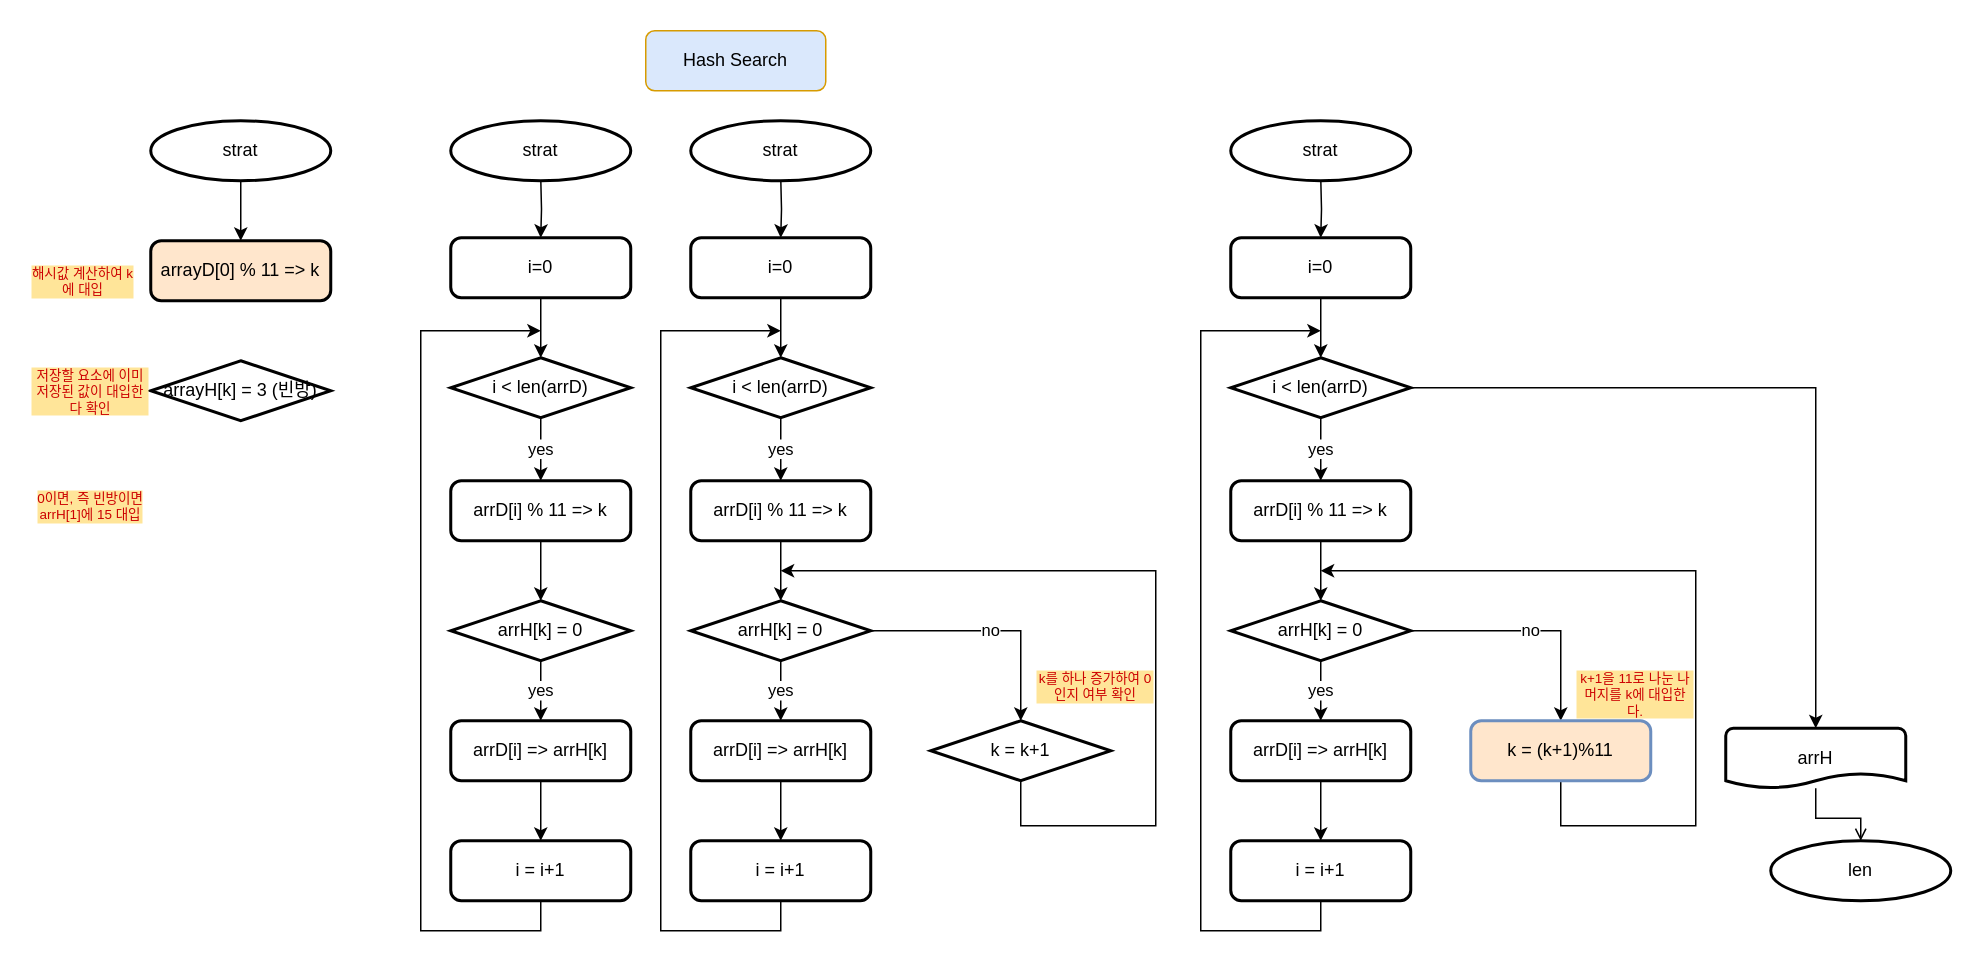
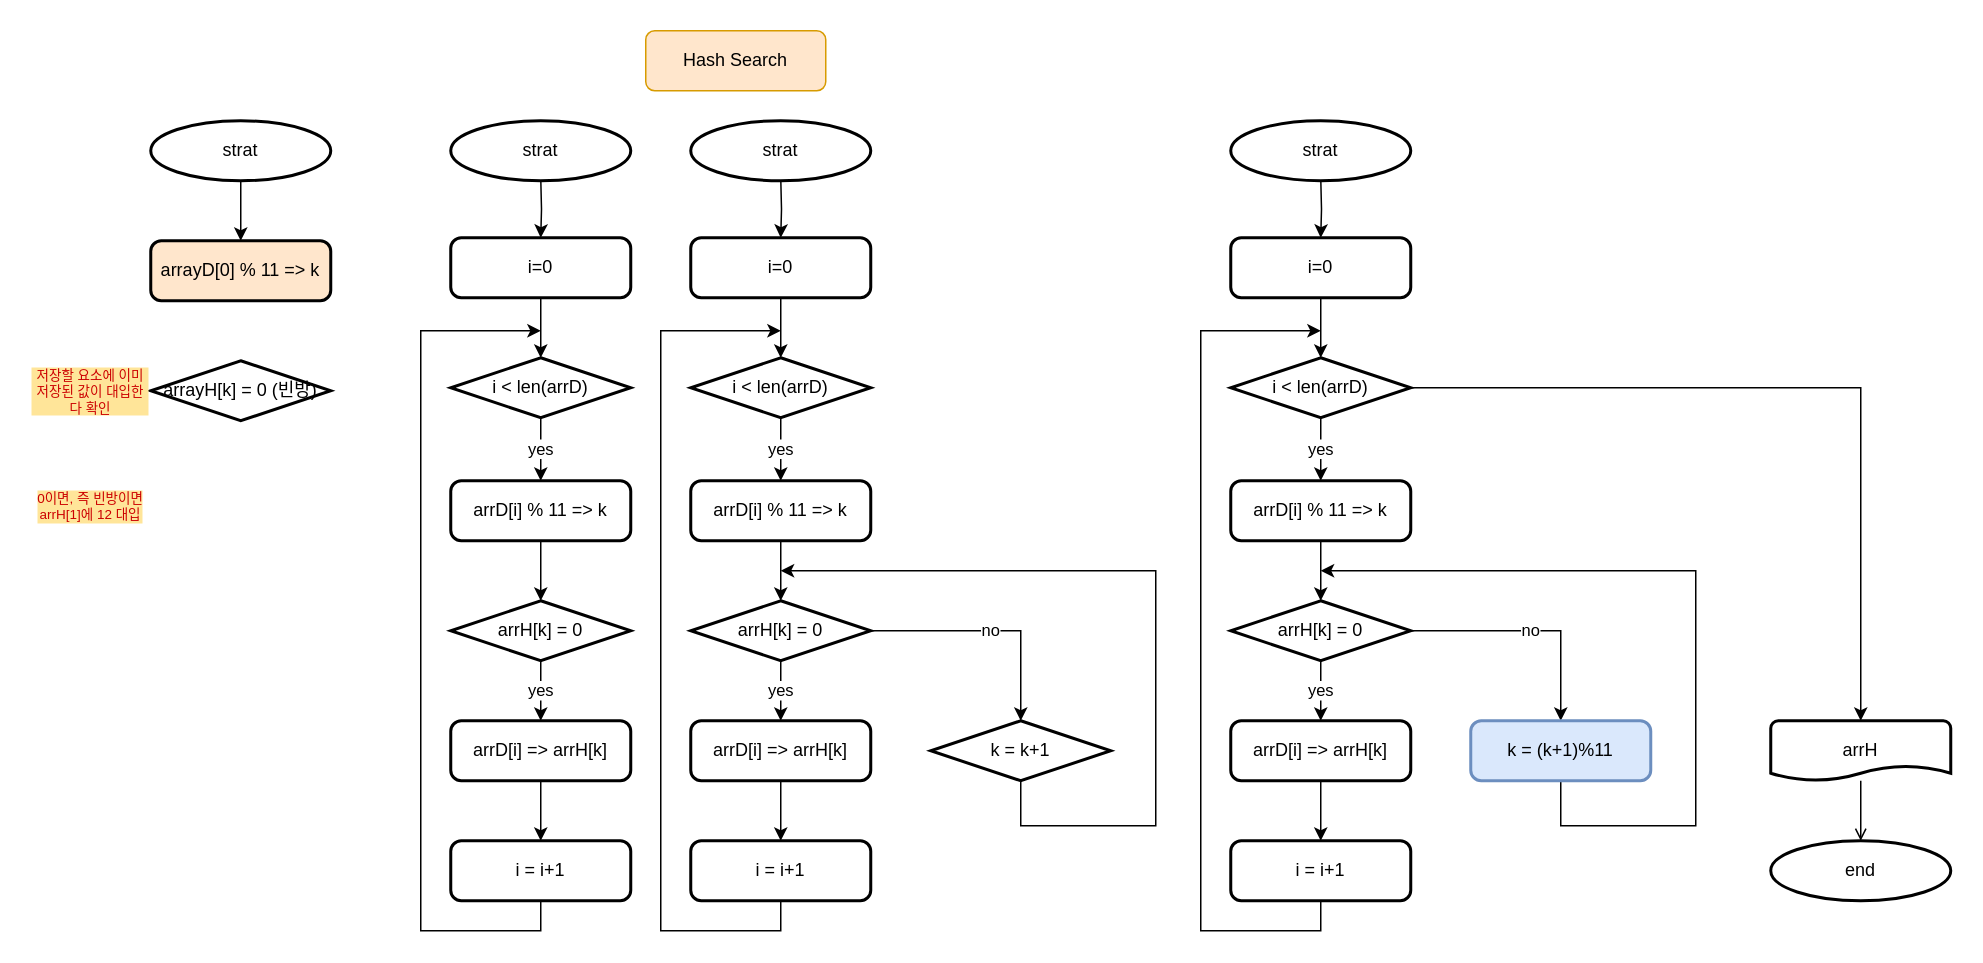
(736, 61) -> (736, 61)
(83, 271) -> none
(241, 391) -> (241, 391)
(91, 507) -> (91, 507)
(1096, 683) -> none
(1636, 683) -> none
(1561, 751) -> (1561, 751)
(1816, 758) -> (1861, 751)
(1861, 871) -> (1861, 871)
